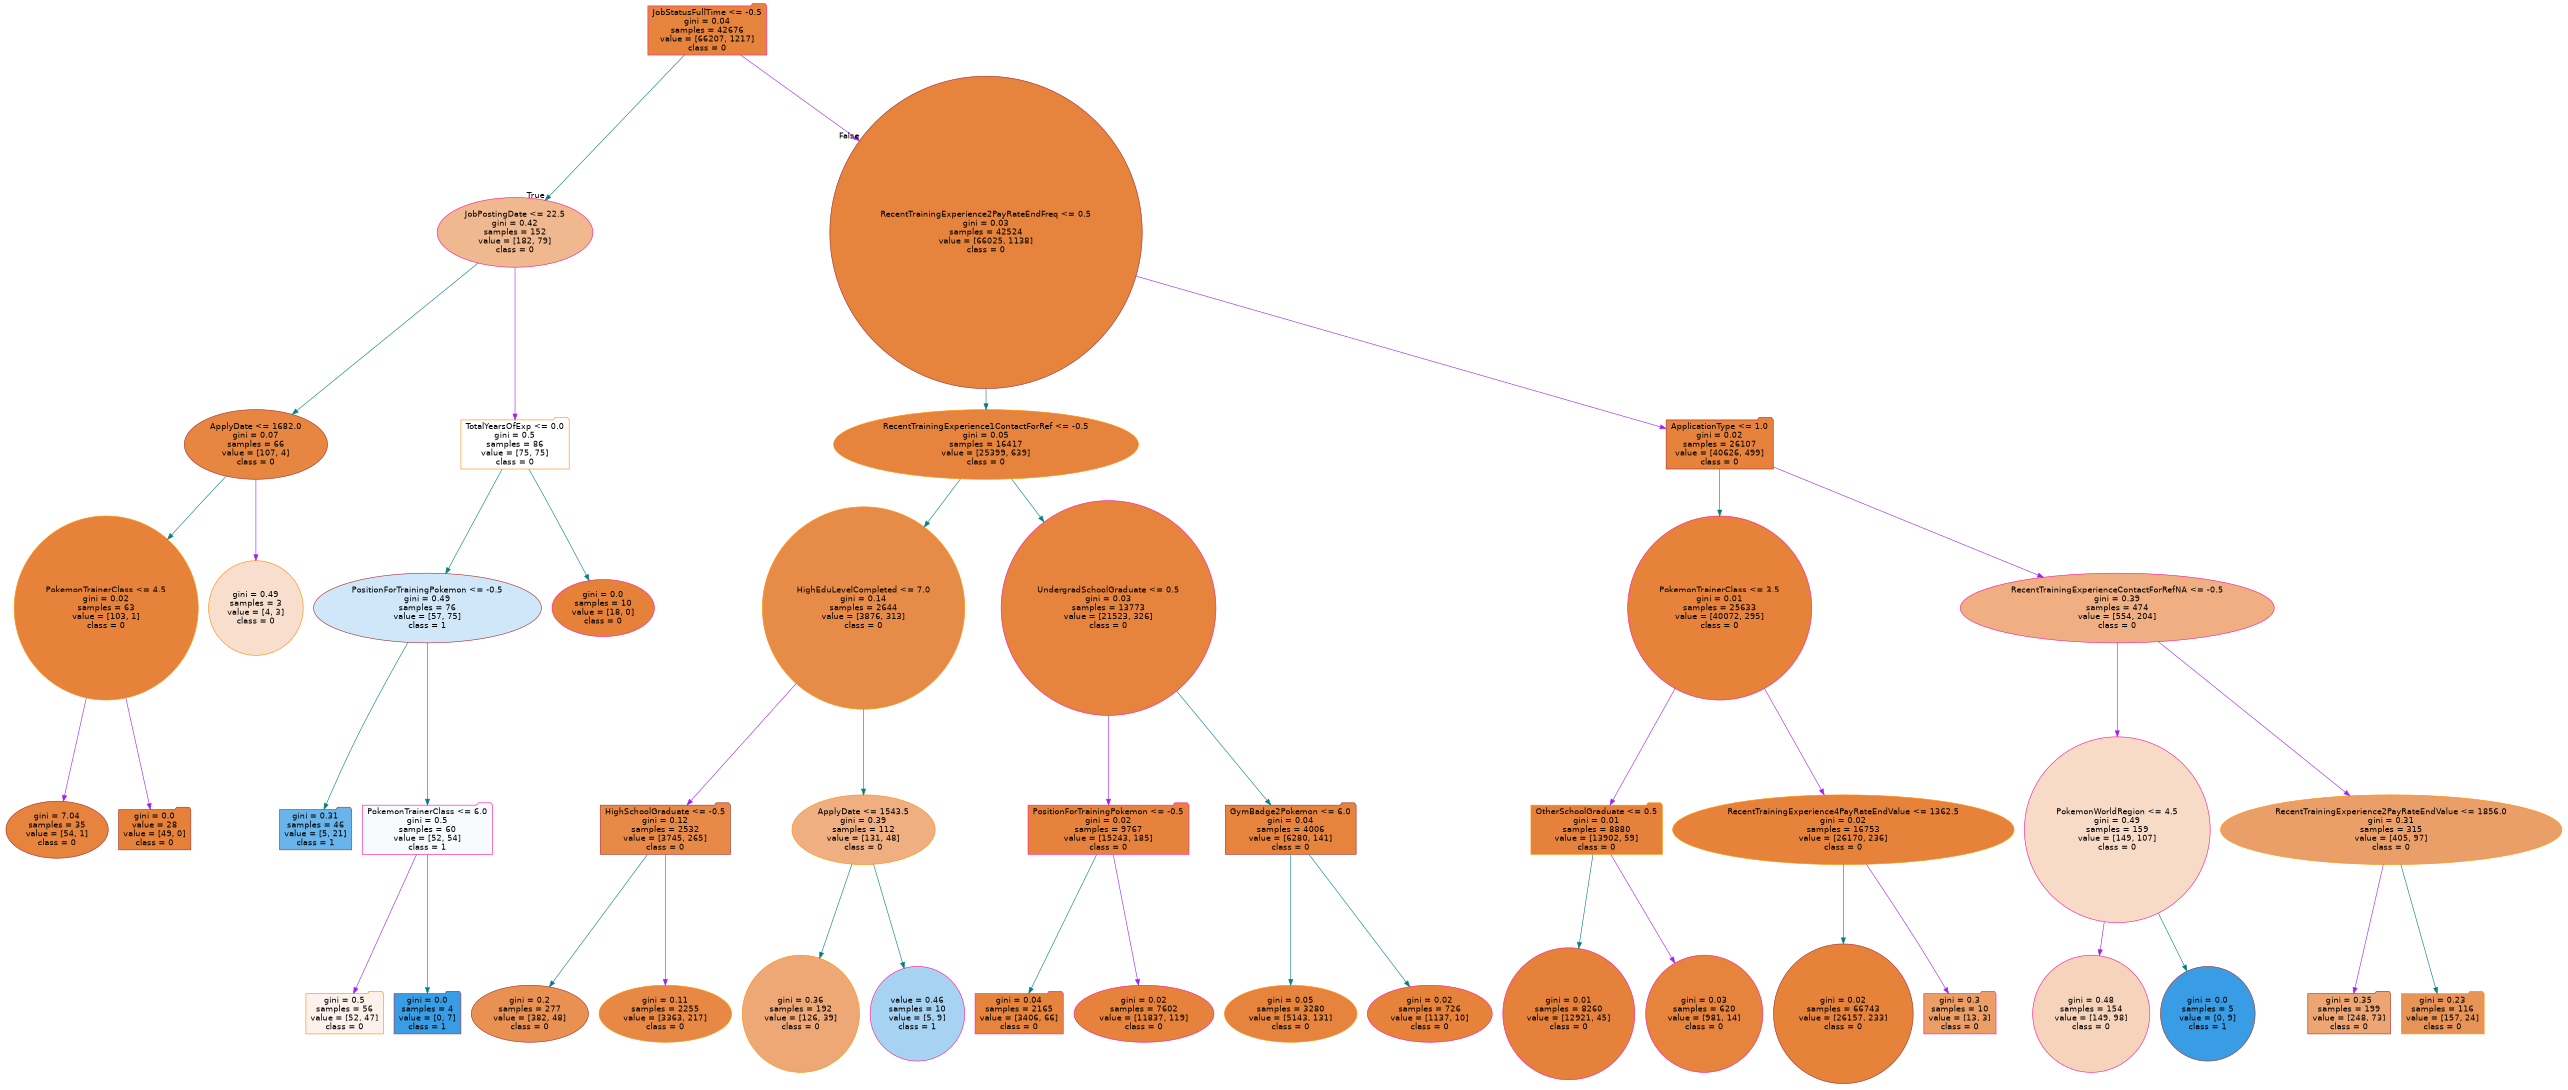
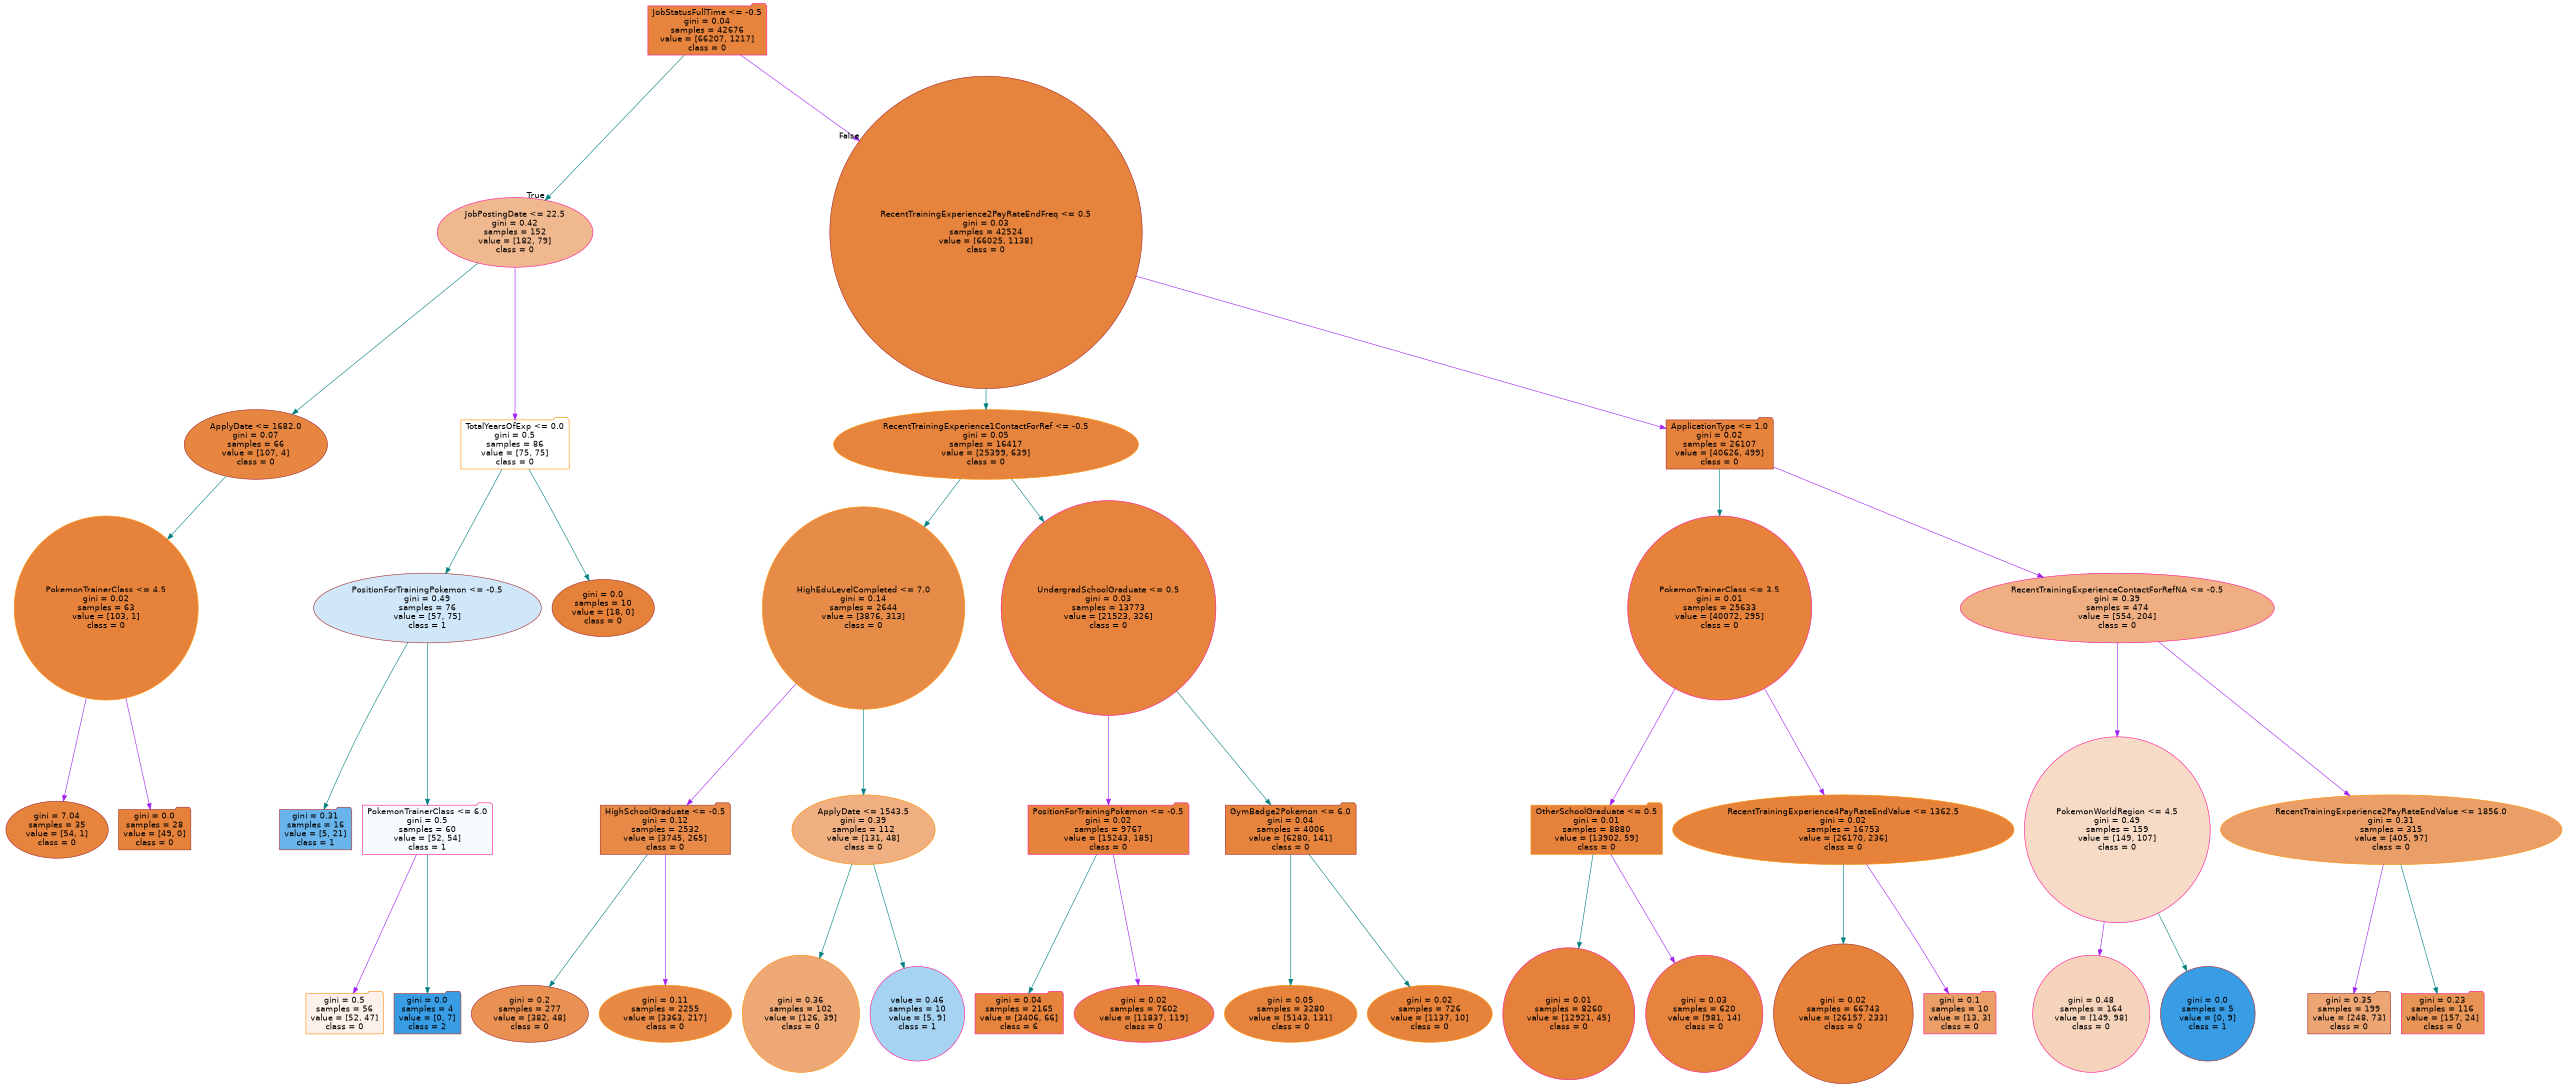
(256, 608) -> none
(603, 608) -> (603, 608)
(155, 830) -> (155, 830)
(316, 830) -> (316, 830)
(427, 1014) -> (427, 1014)
(801, 1014) -> (801, 1014)
(1019, 1014) -> (1019, 1014)
(1430, 1014) -> (1430, 1014)
(1960, 1014) -> (1960, 1014)
(2091, 1014) -> (2091, 1014)
(2443, 1014) -> (2443, 1014)
